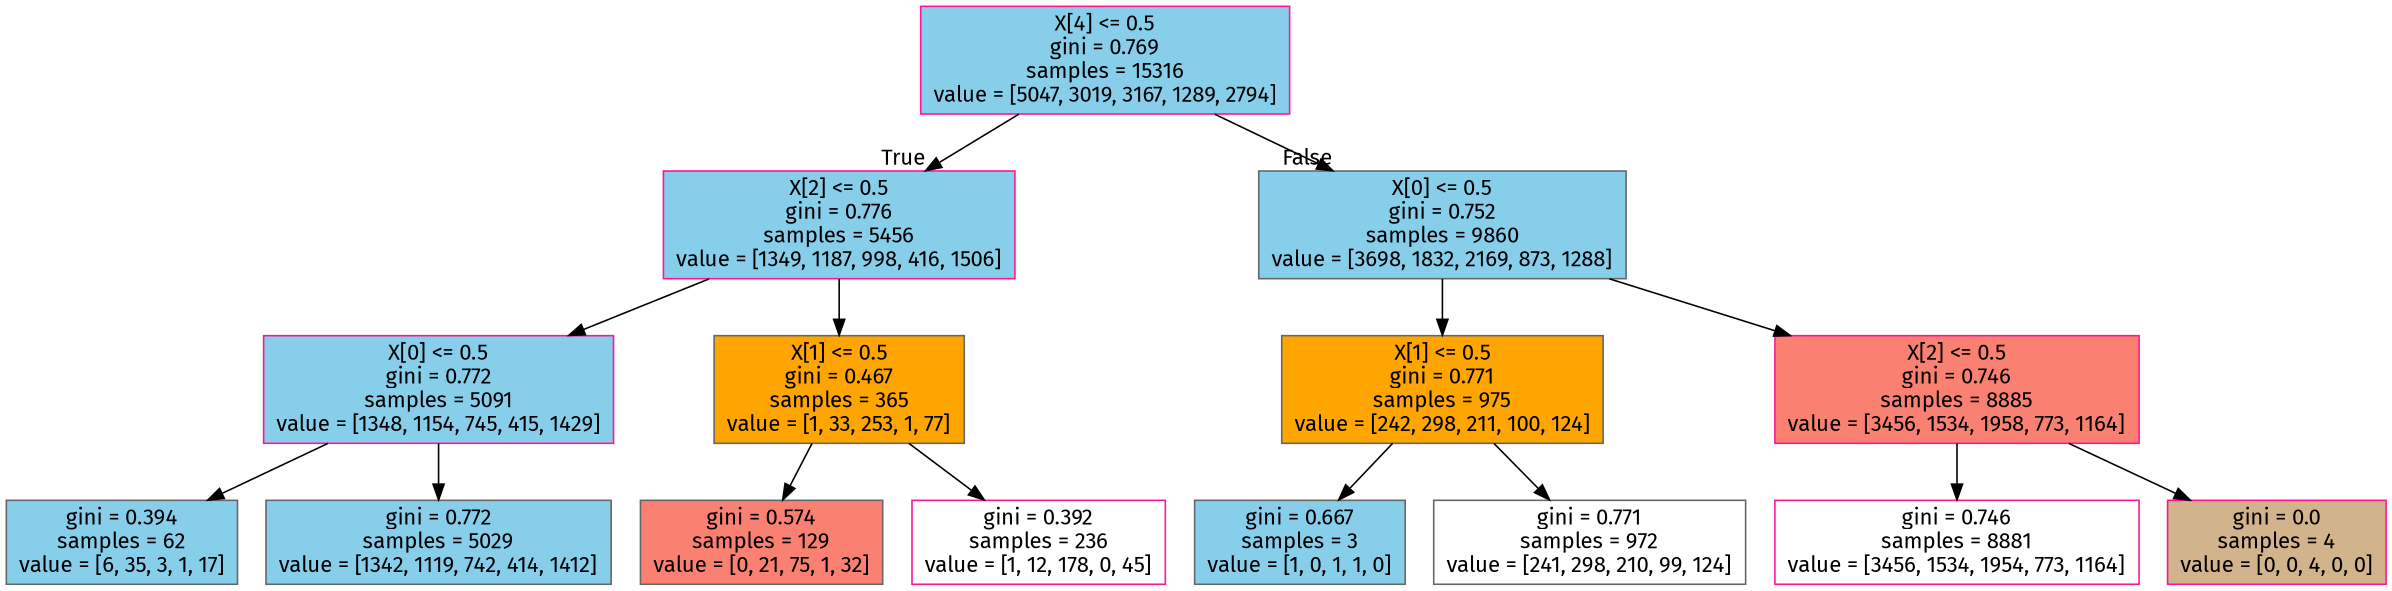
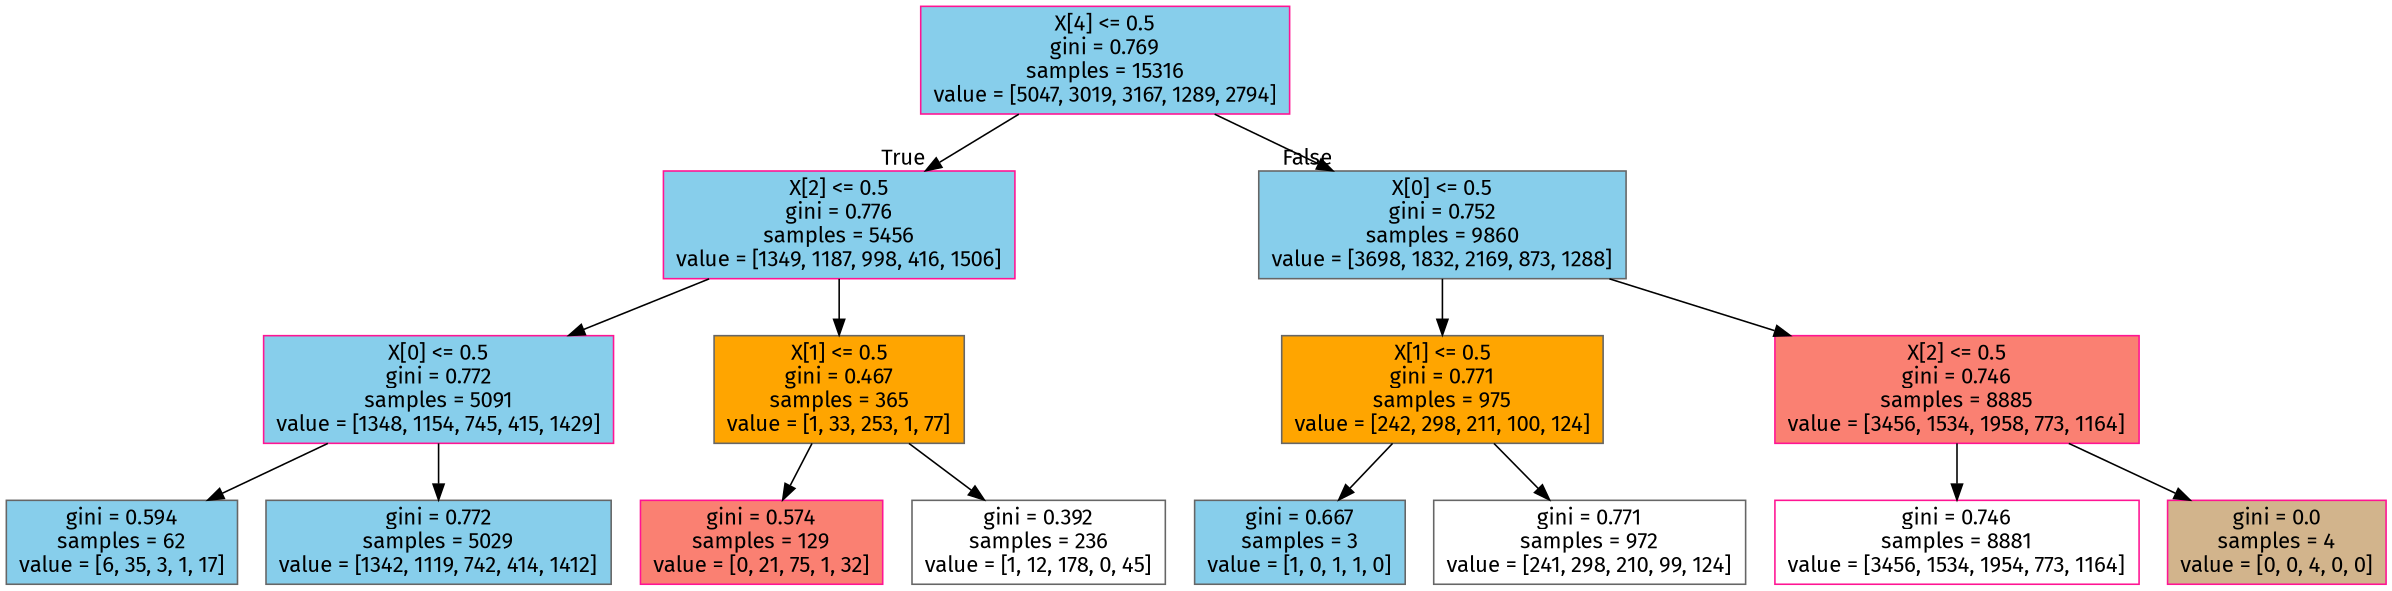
(122, 542) -> (122, 542)
(762, 542) -> (762, 542)
(1039, 542) -> (1039, 542)
